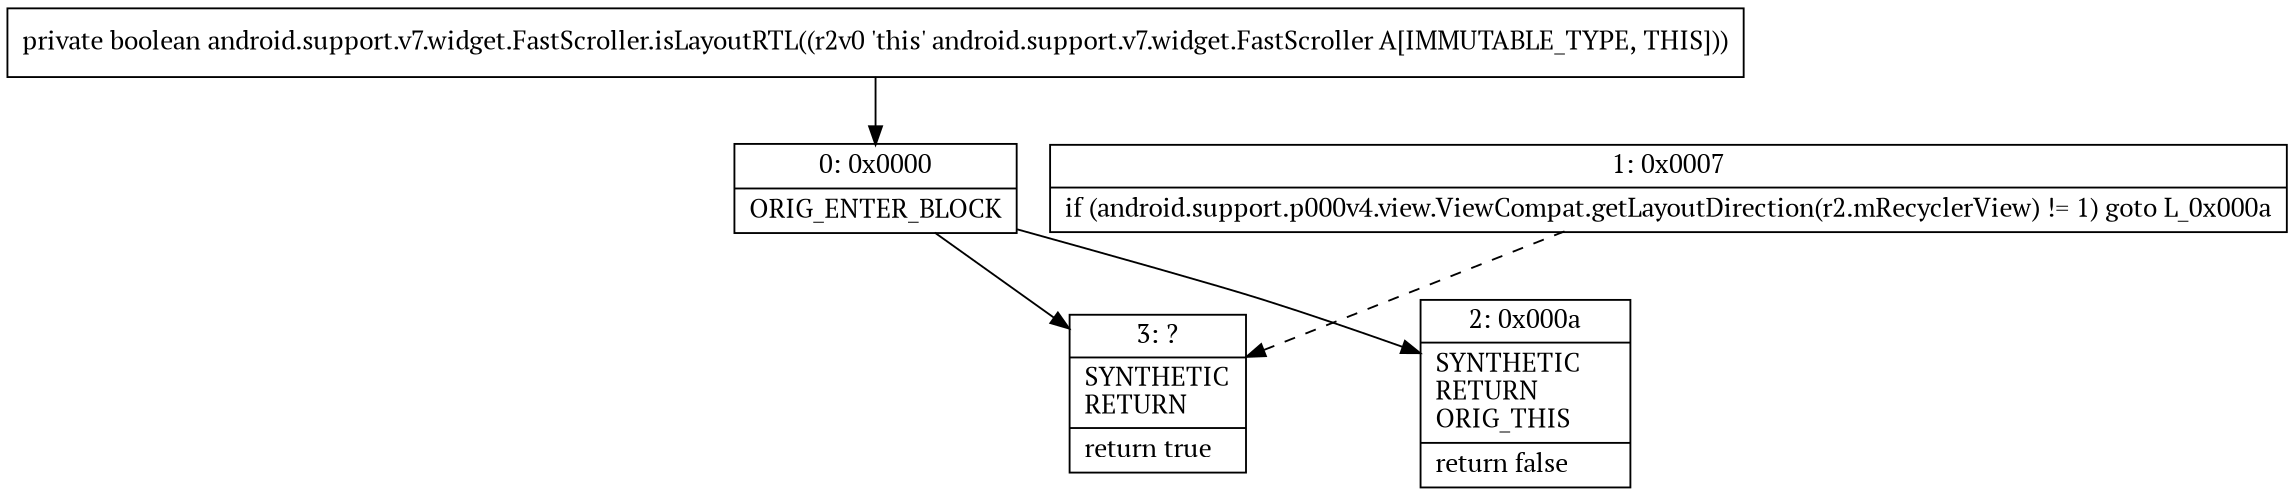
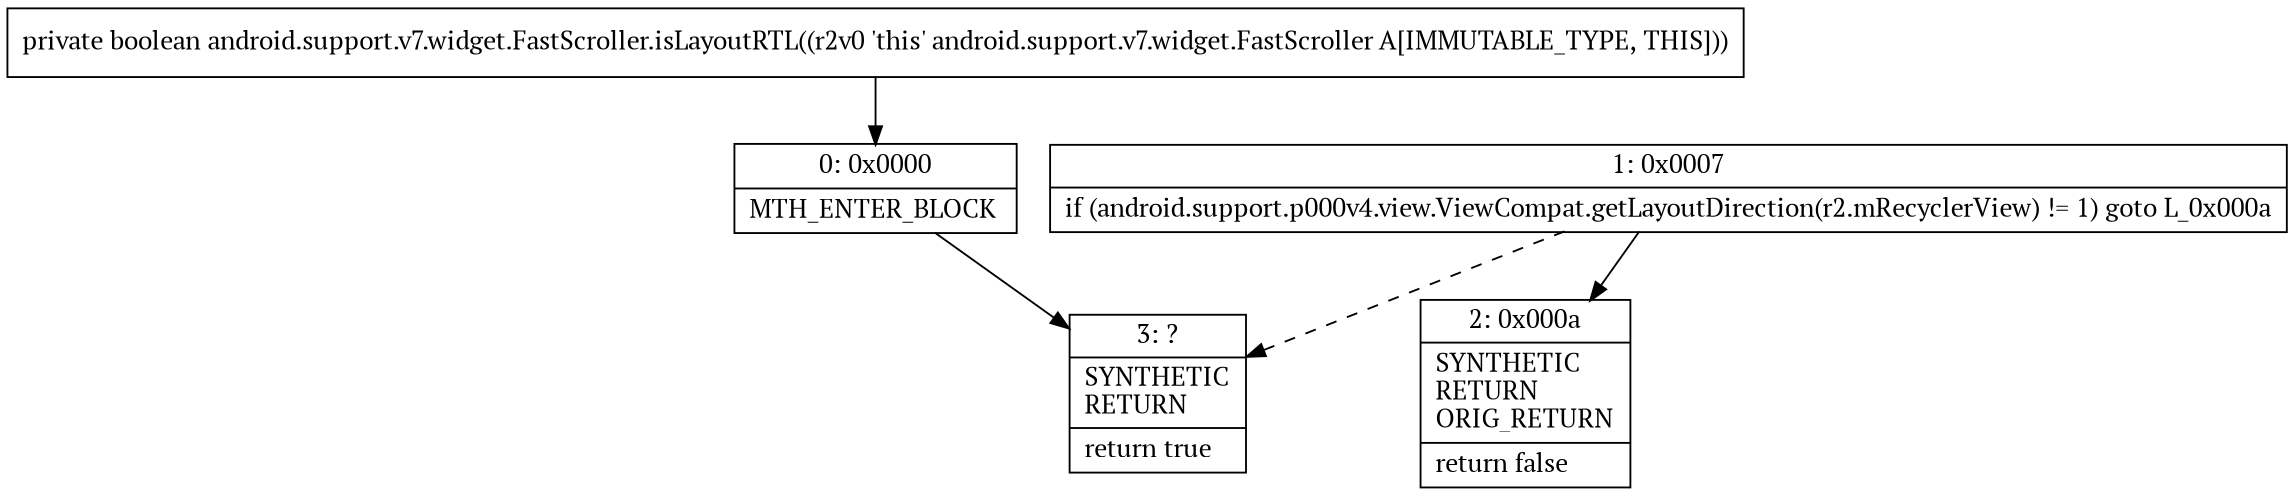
(876, 210) -> (873, 210)
(1211, 284) -> (1620, 258)
(1503, 420) -> (1525, 420)
